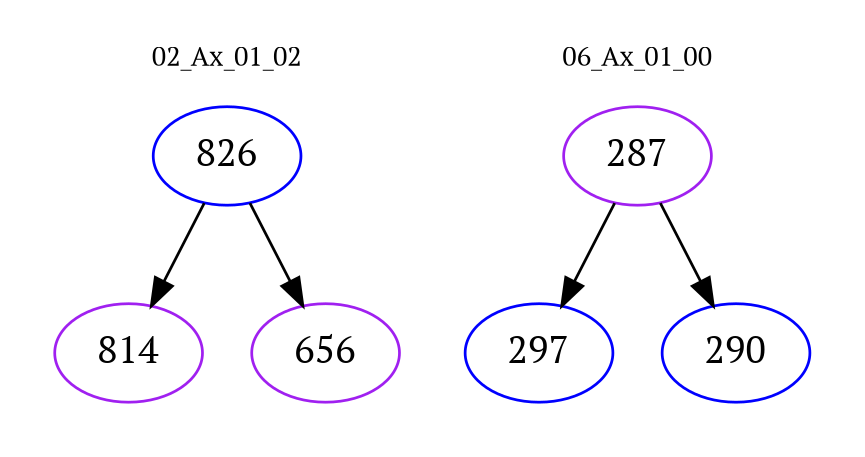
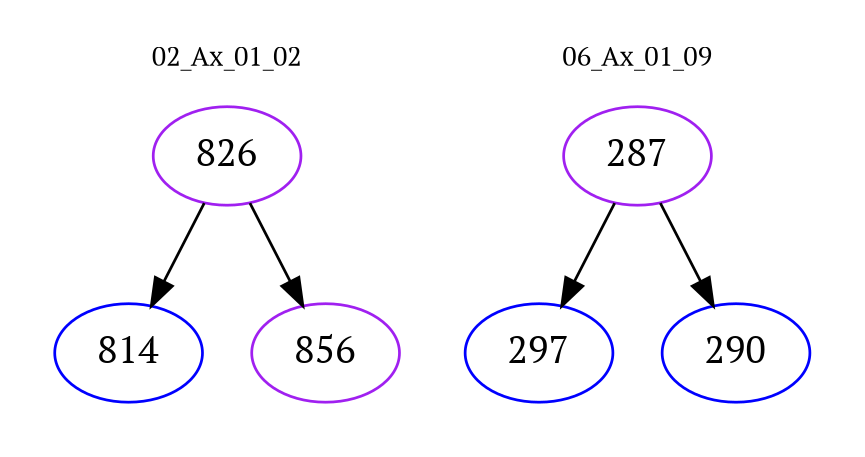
(638, 59) -> (638, 59)
(227, 156) -> (227, 156)
(129, 353) -> (129, 353)
(326, 353) -> (326, 353)
